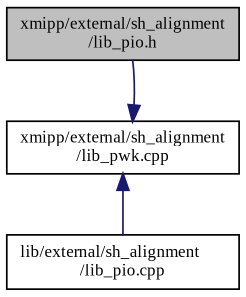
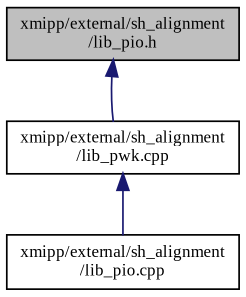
(134, 82) -> (112, 99)
(123, 262) -> (123, 262)
